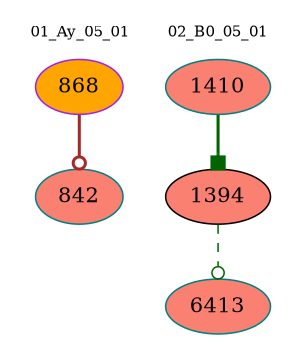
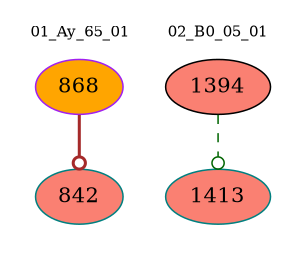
(80, 33) -> (80, 33)
(218, 87) -> none
(218, 307) -> (218, 197)
